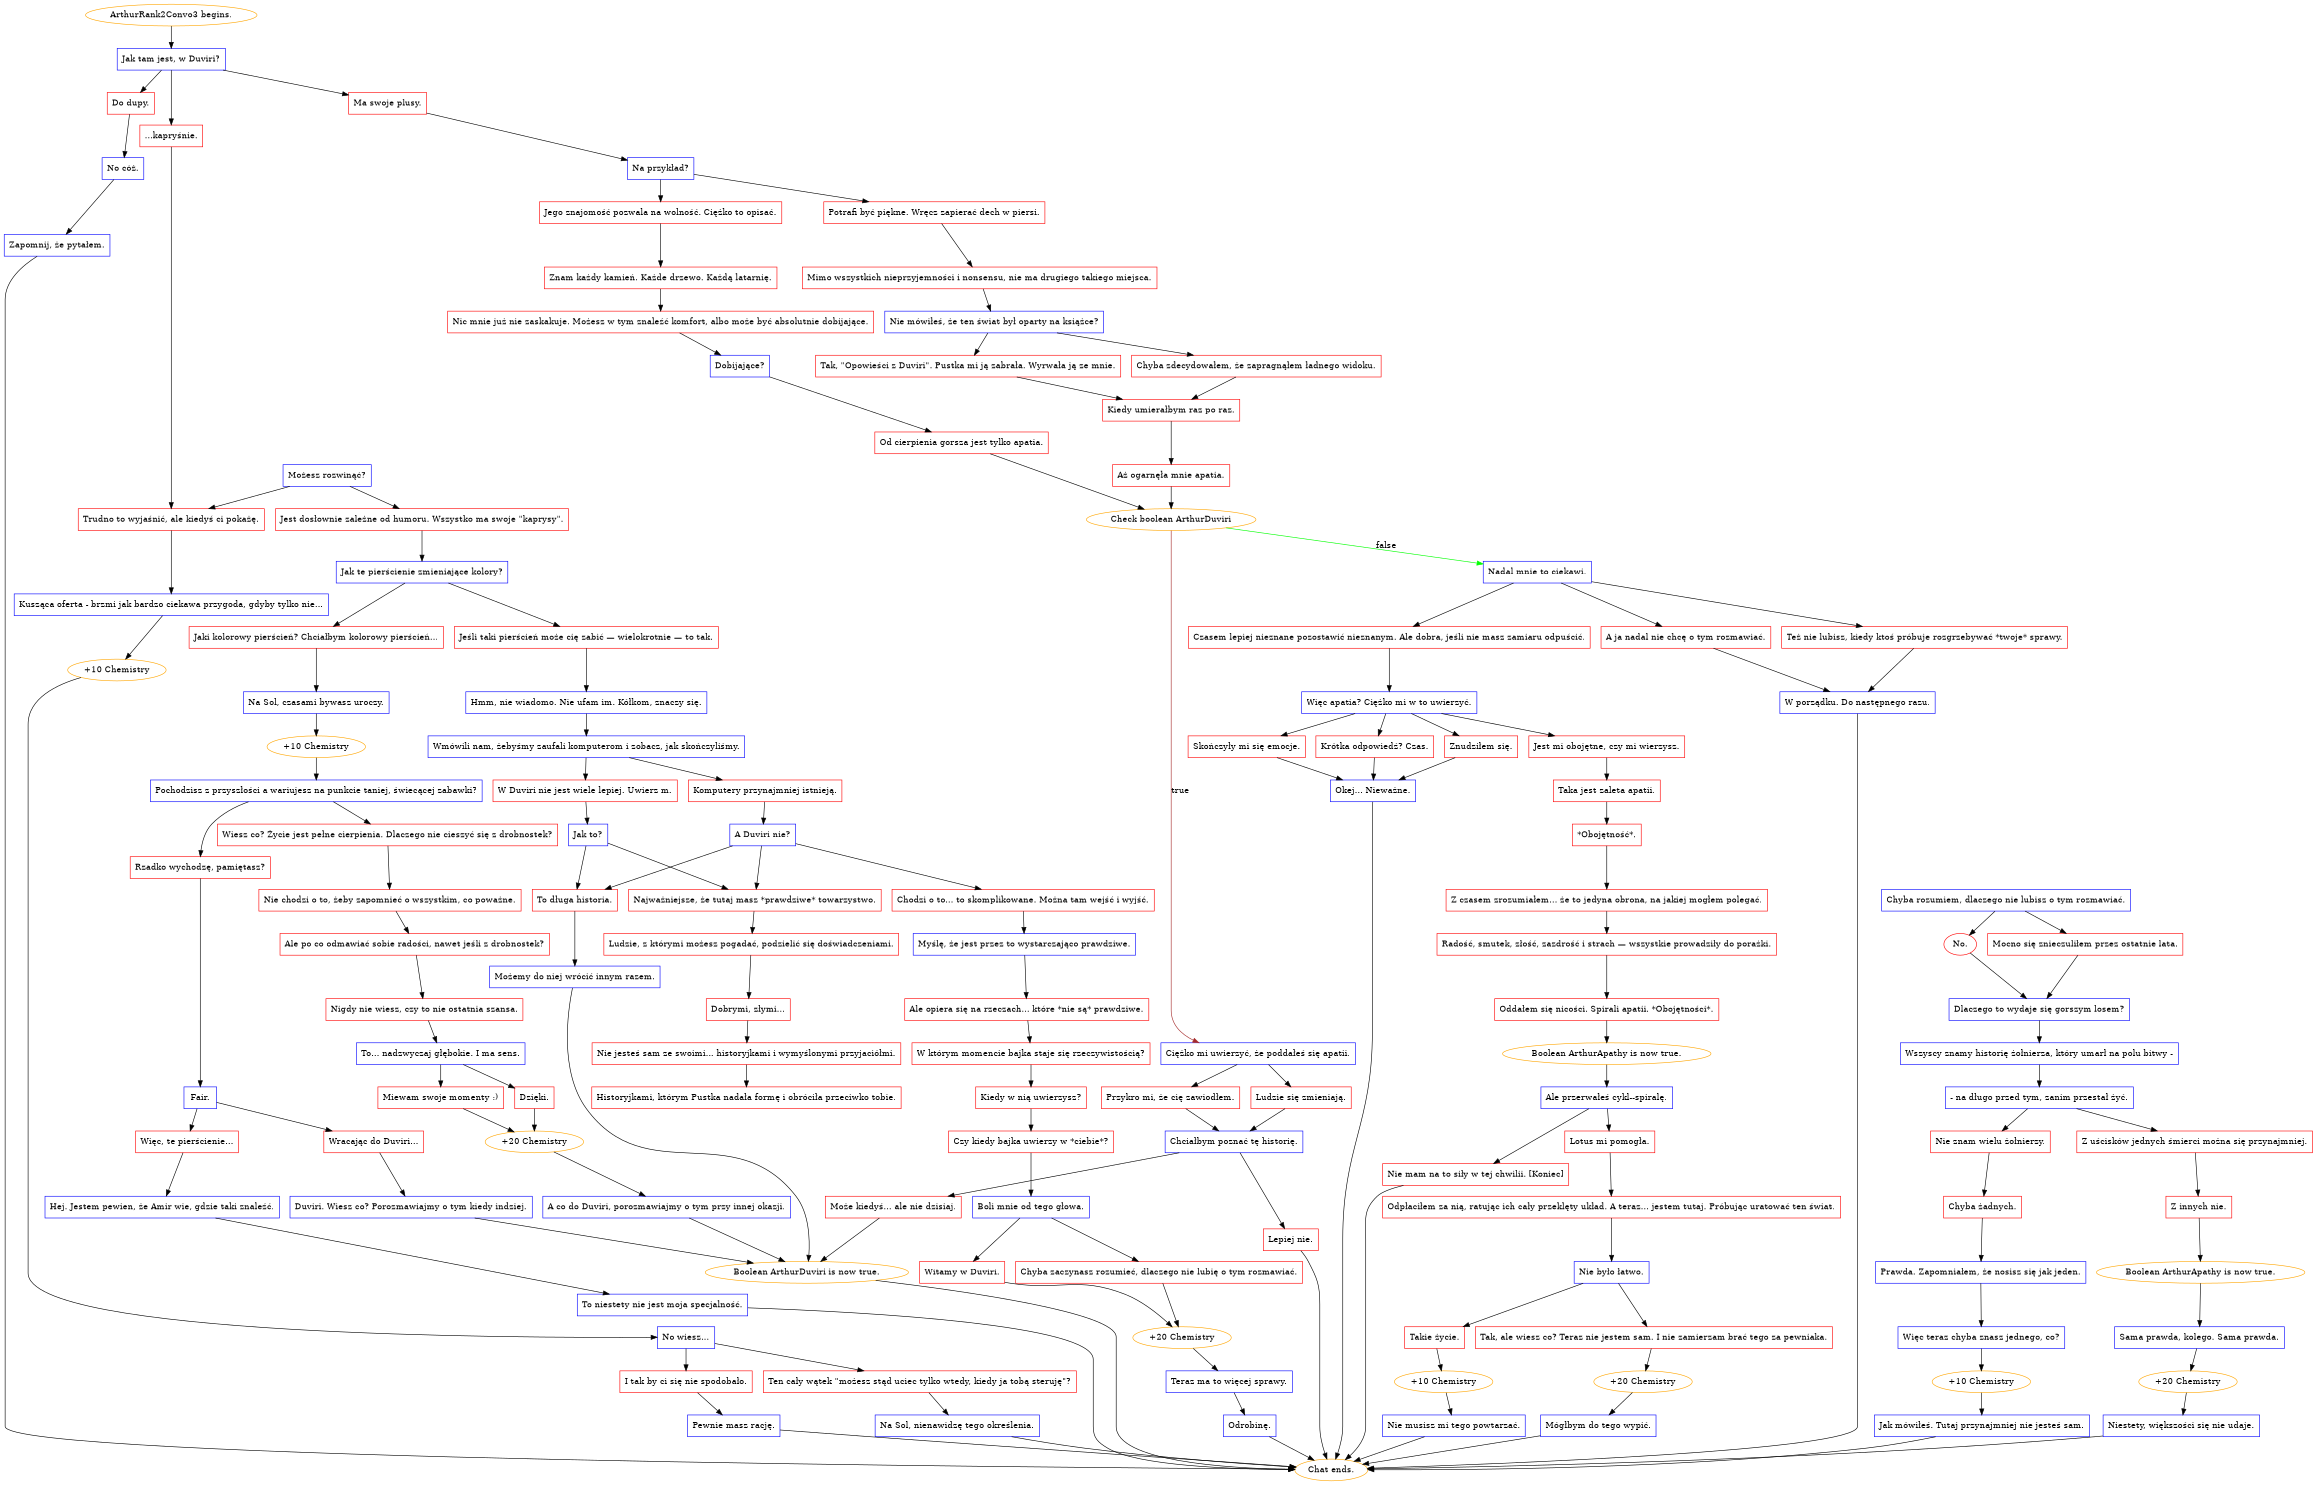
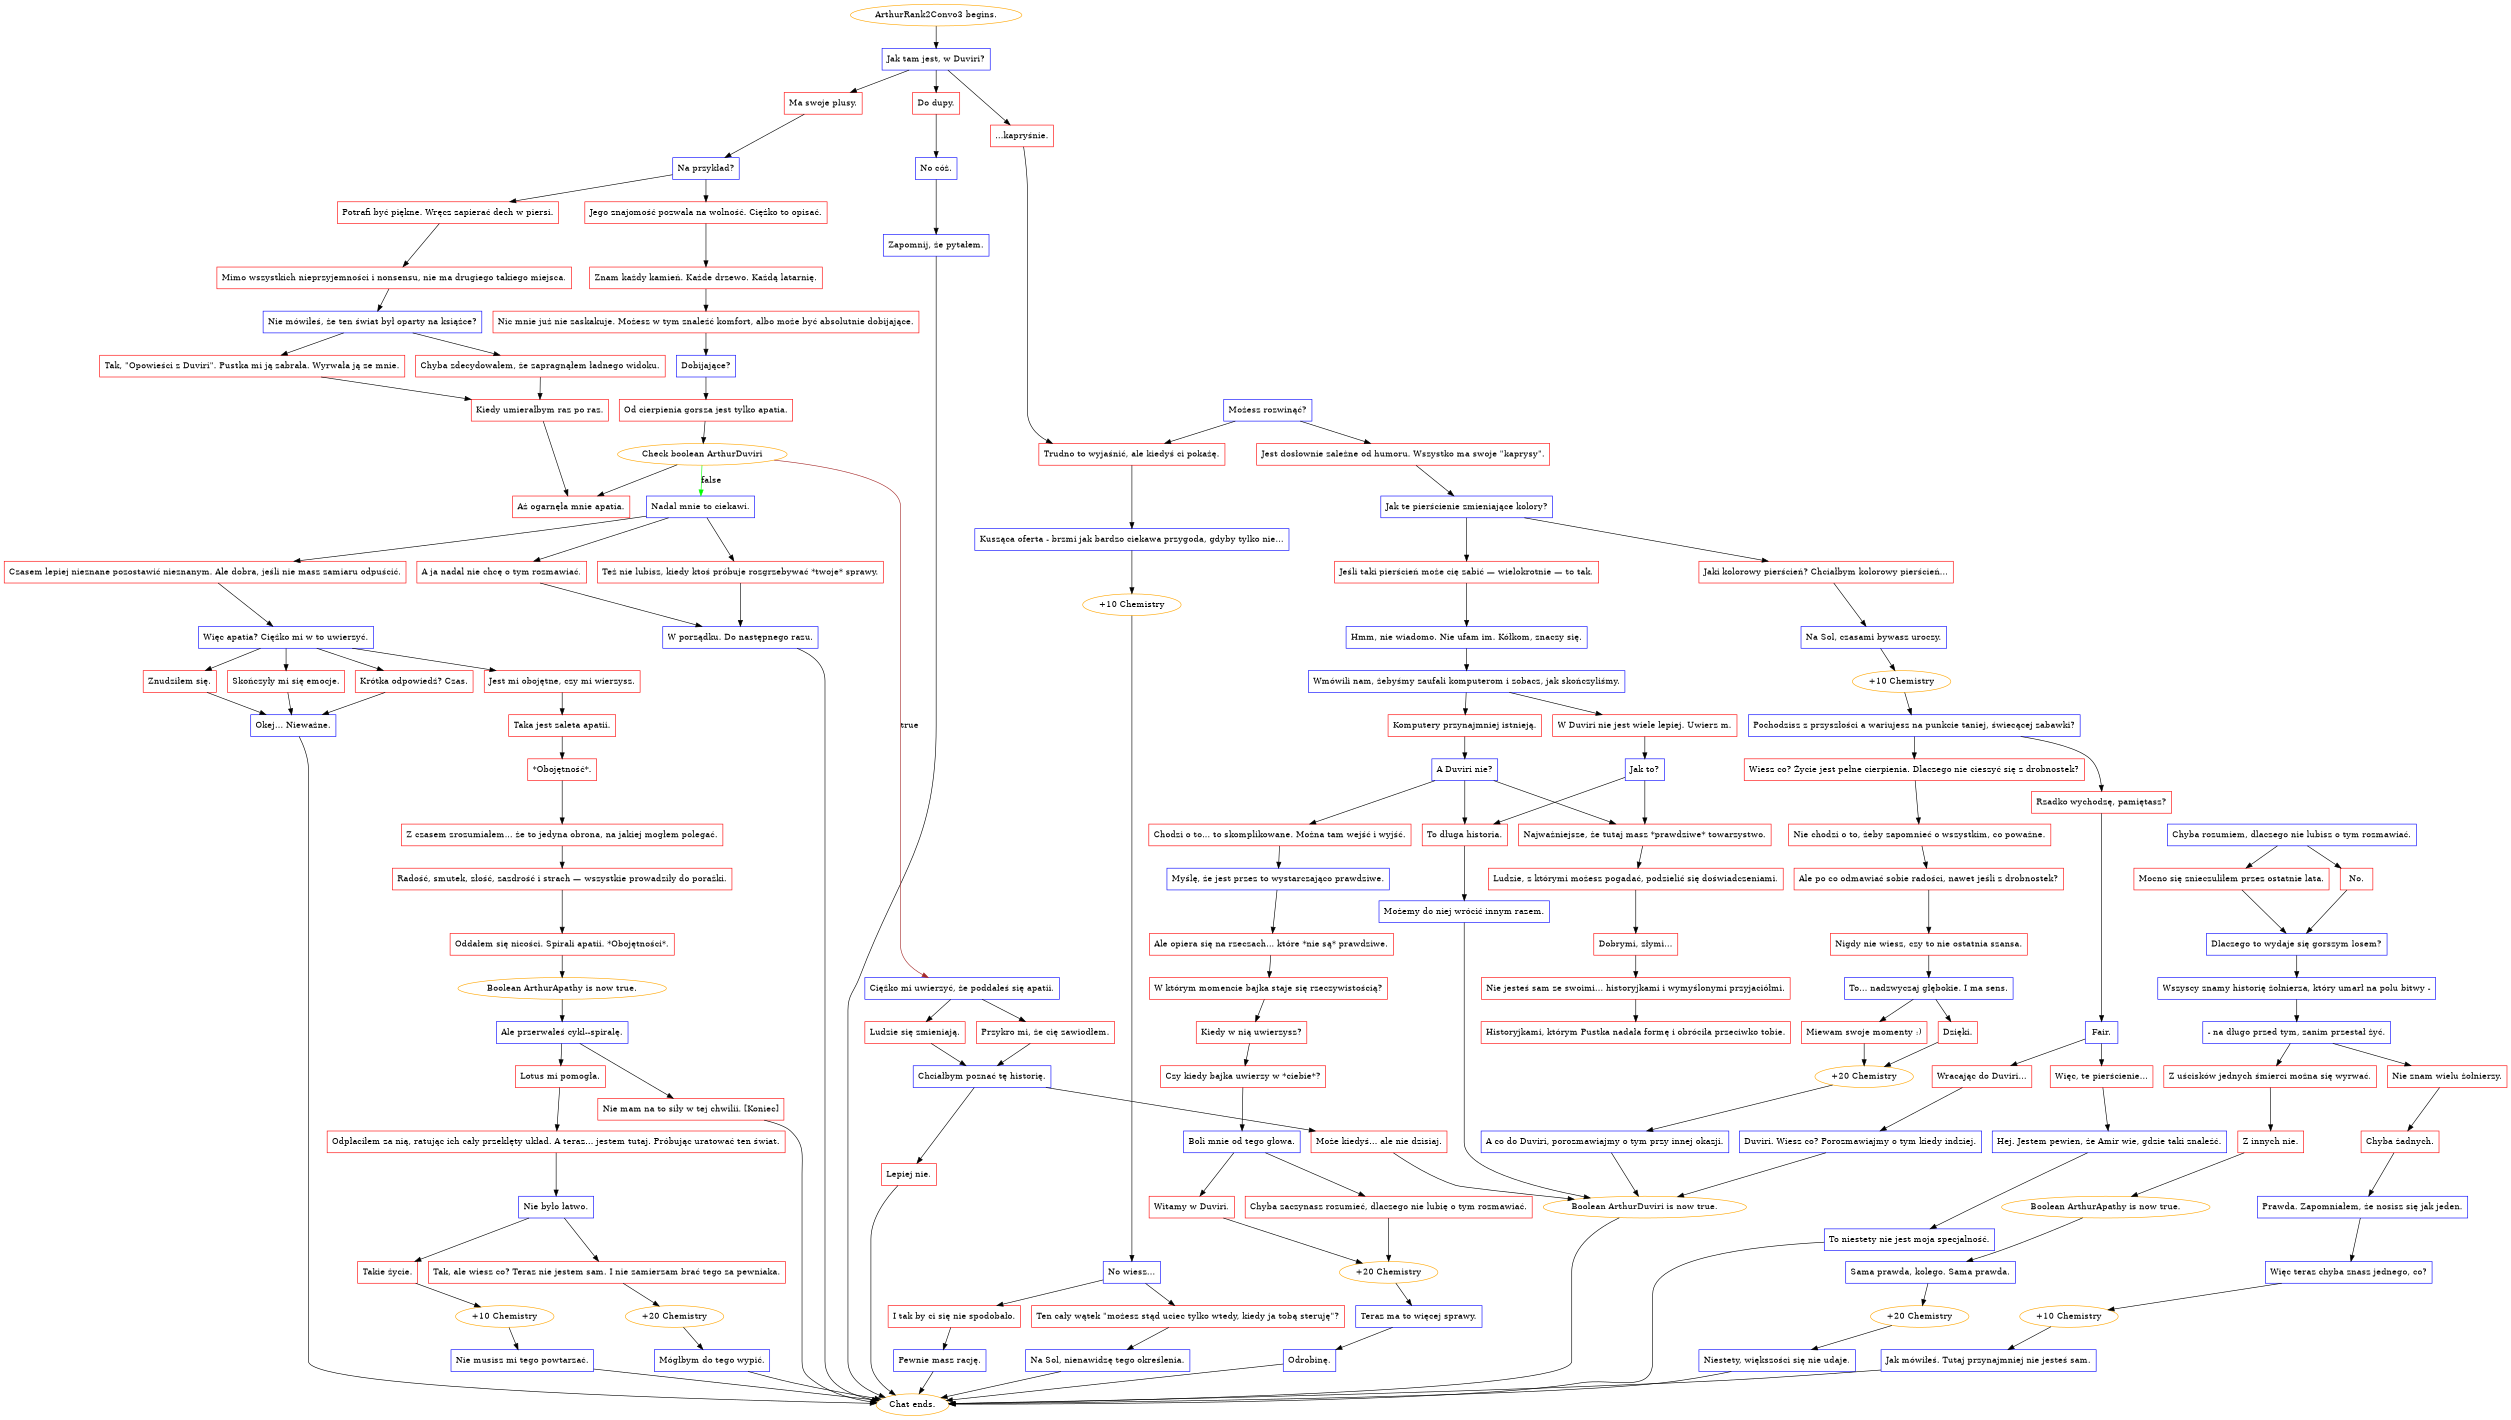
(1171, 495) -> (640, 479)
(1960, 944) -> (2357, 879)
(2195, 1142) -> (2270, 1077)
